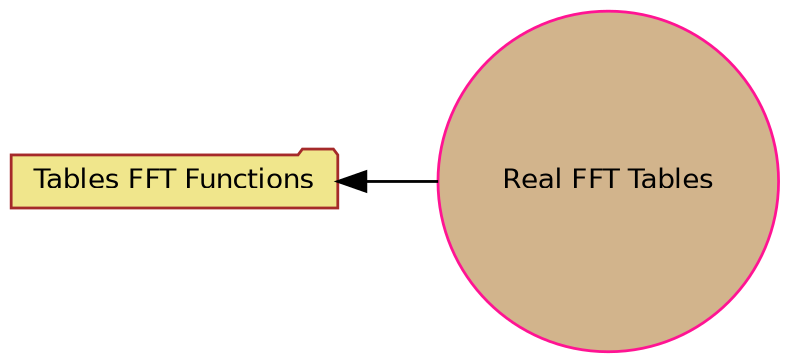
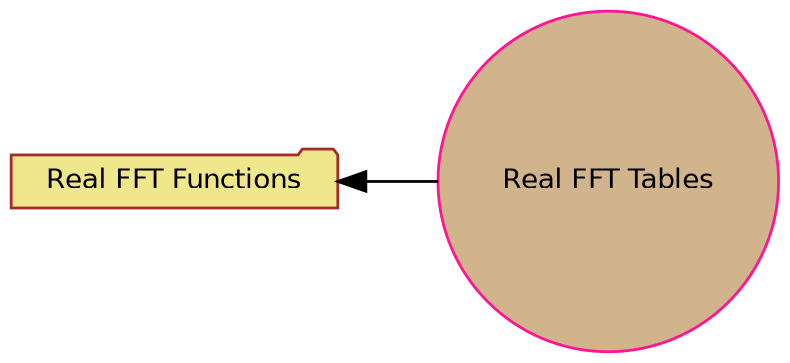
(174, 181) -> (174, 181)
